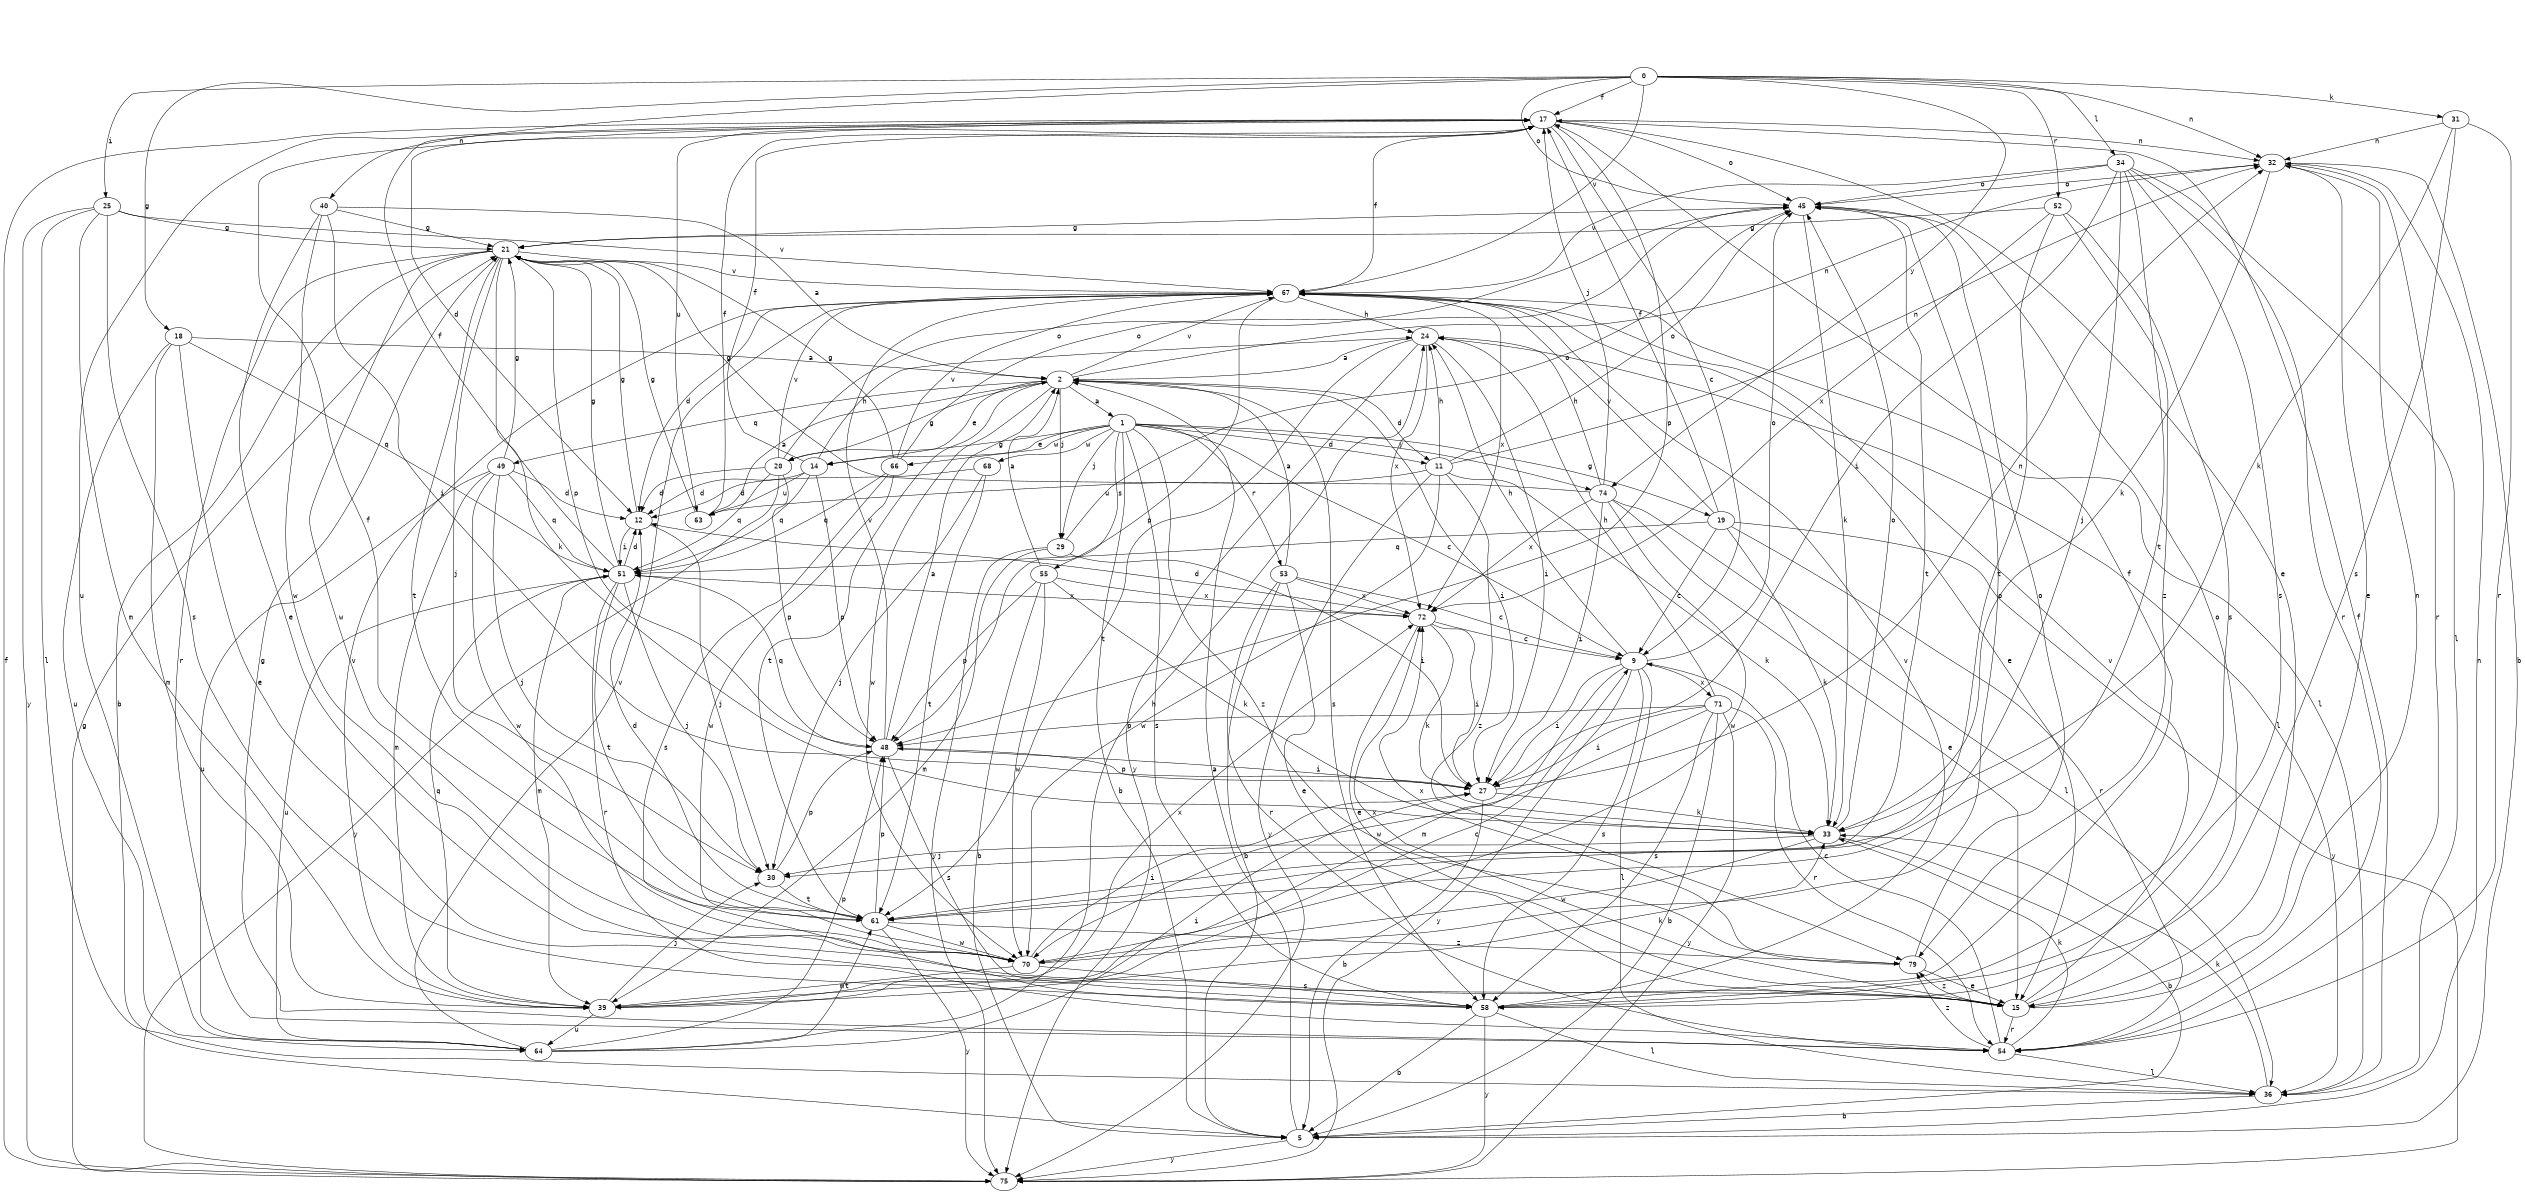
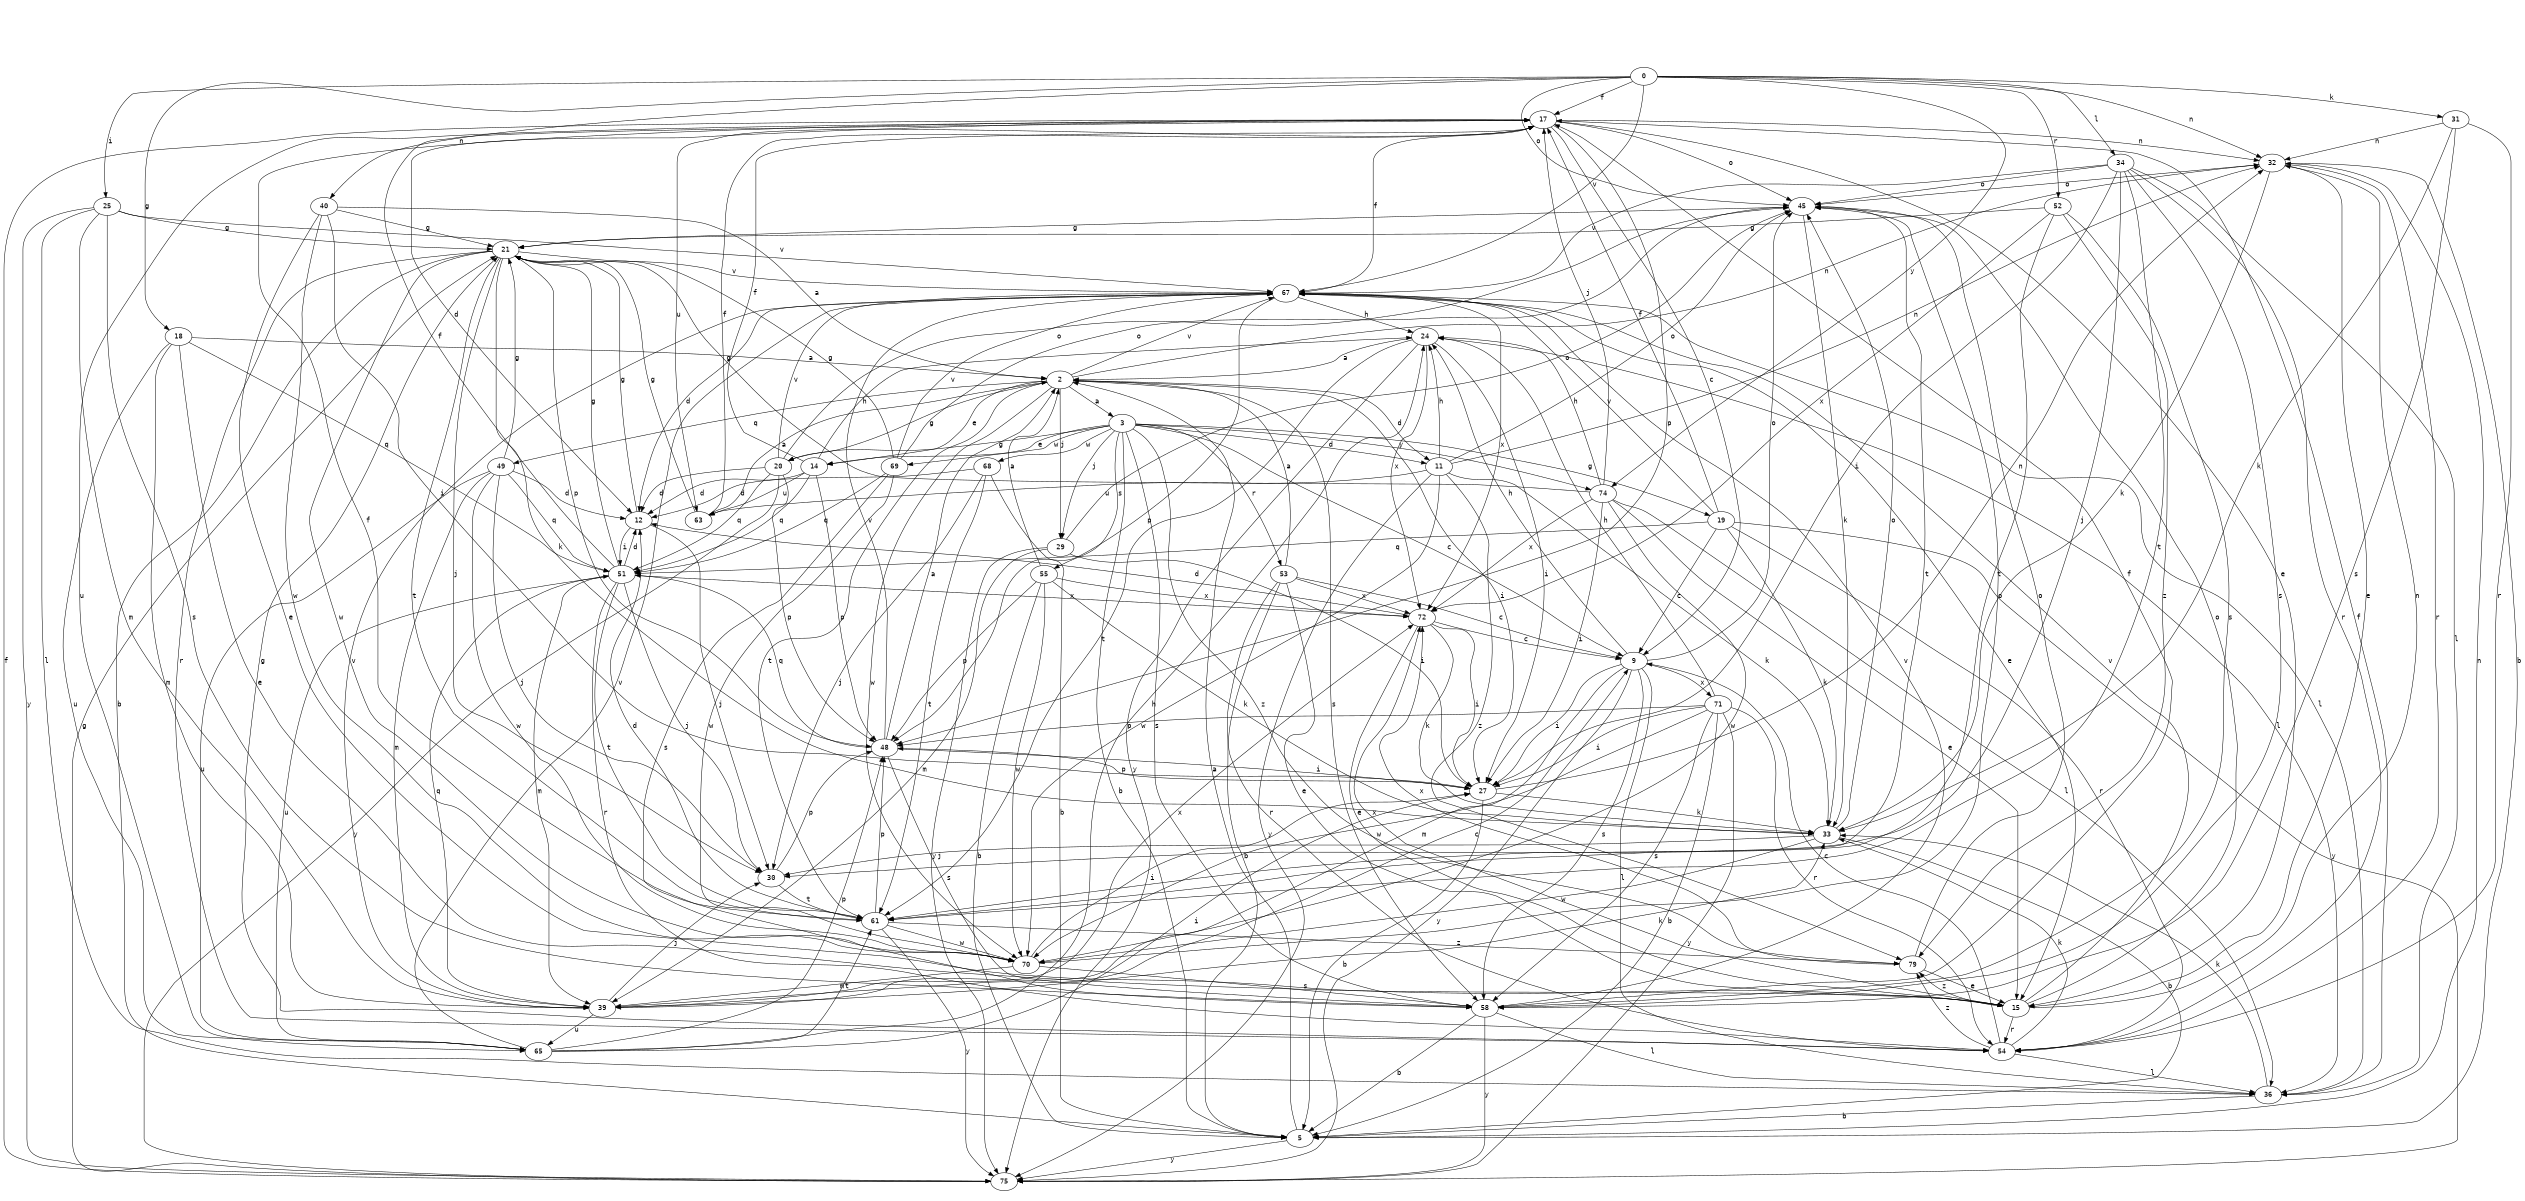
(1122, 423) -> (1122, 423)
(895, 467) -> (895, 467)
none -> (1060, 885)
(538, 1052) -> (538, 1052)
